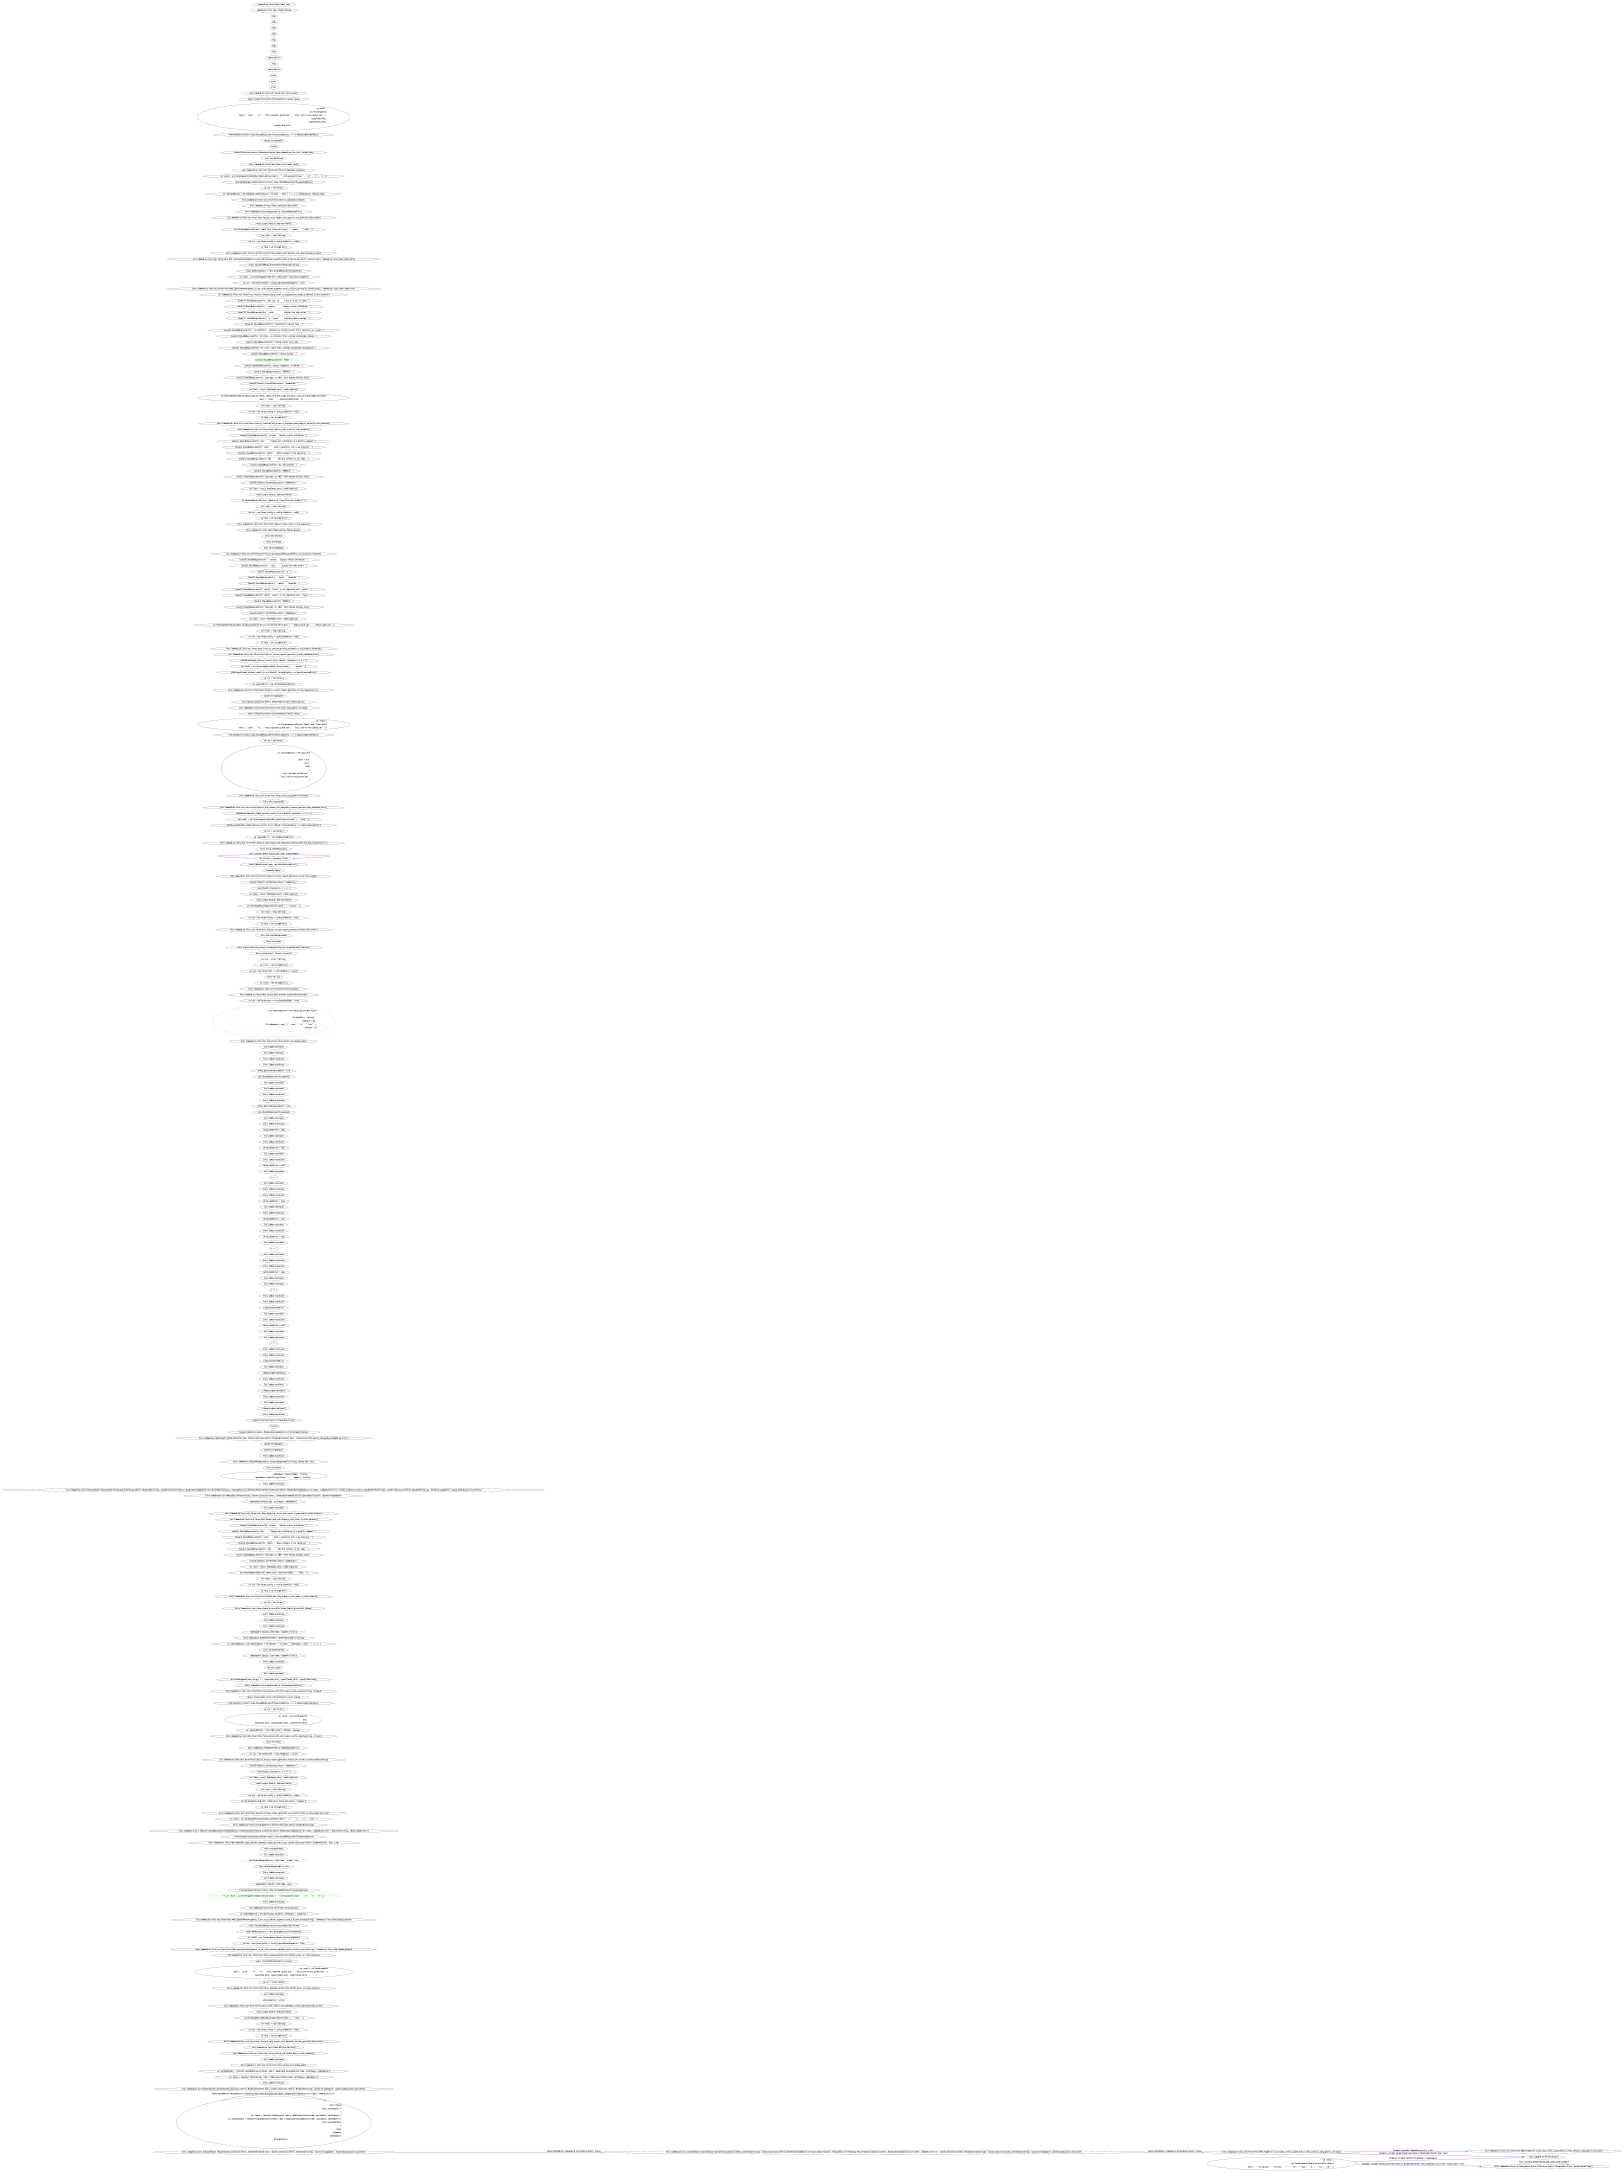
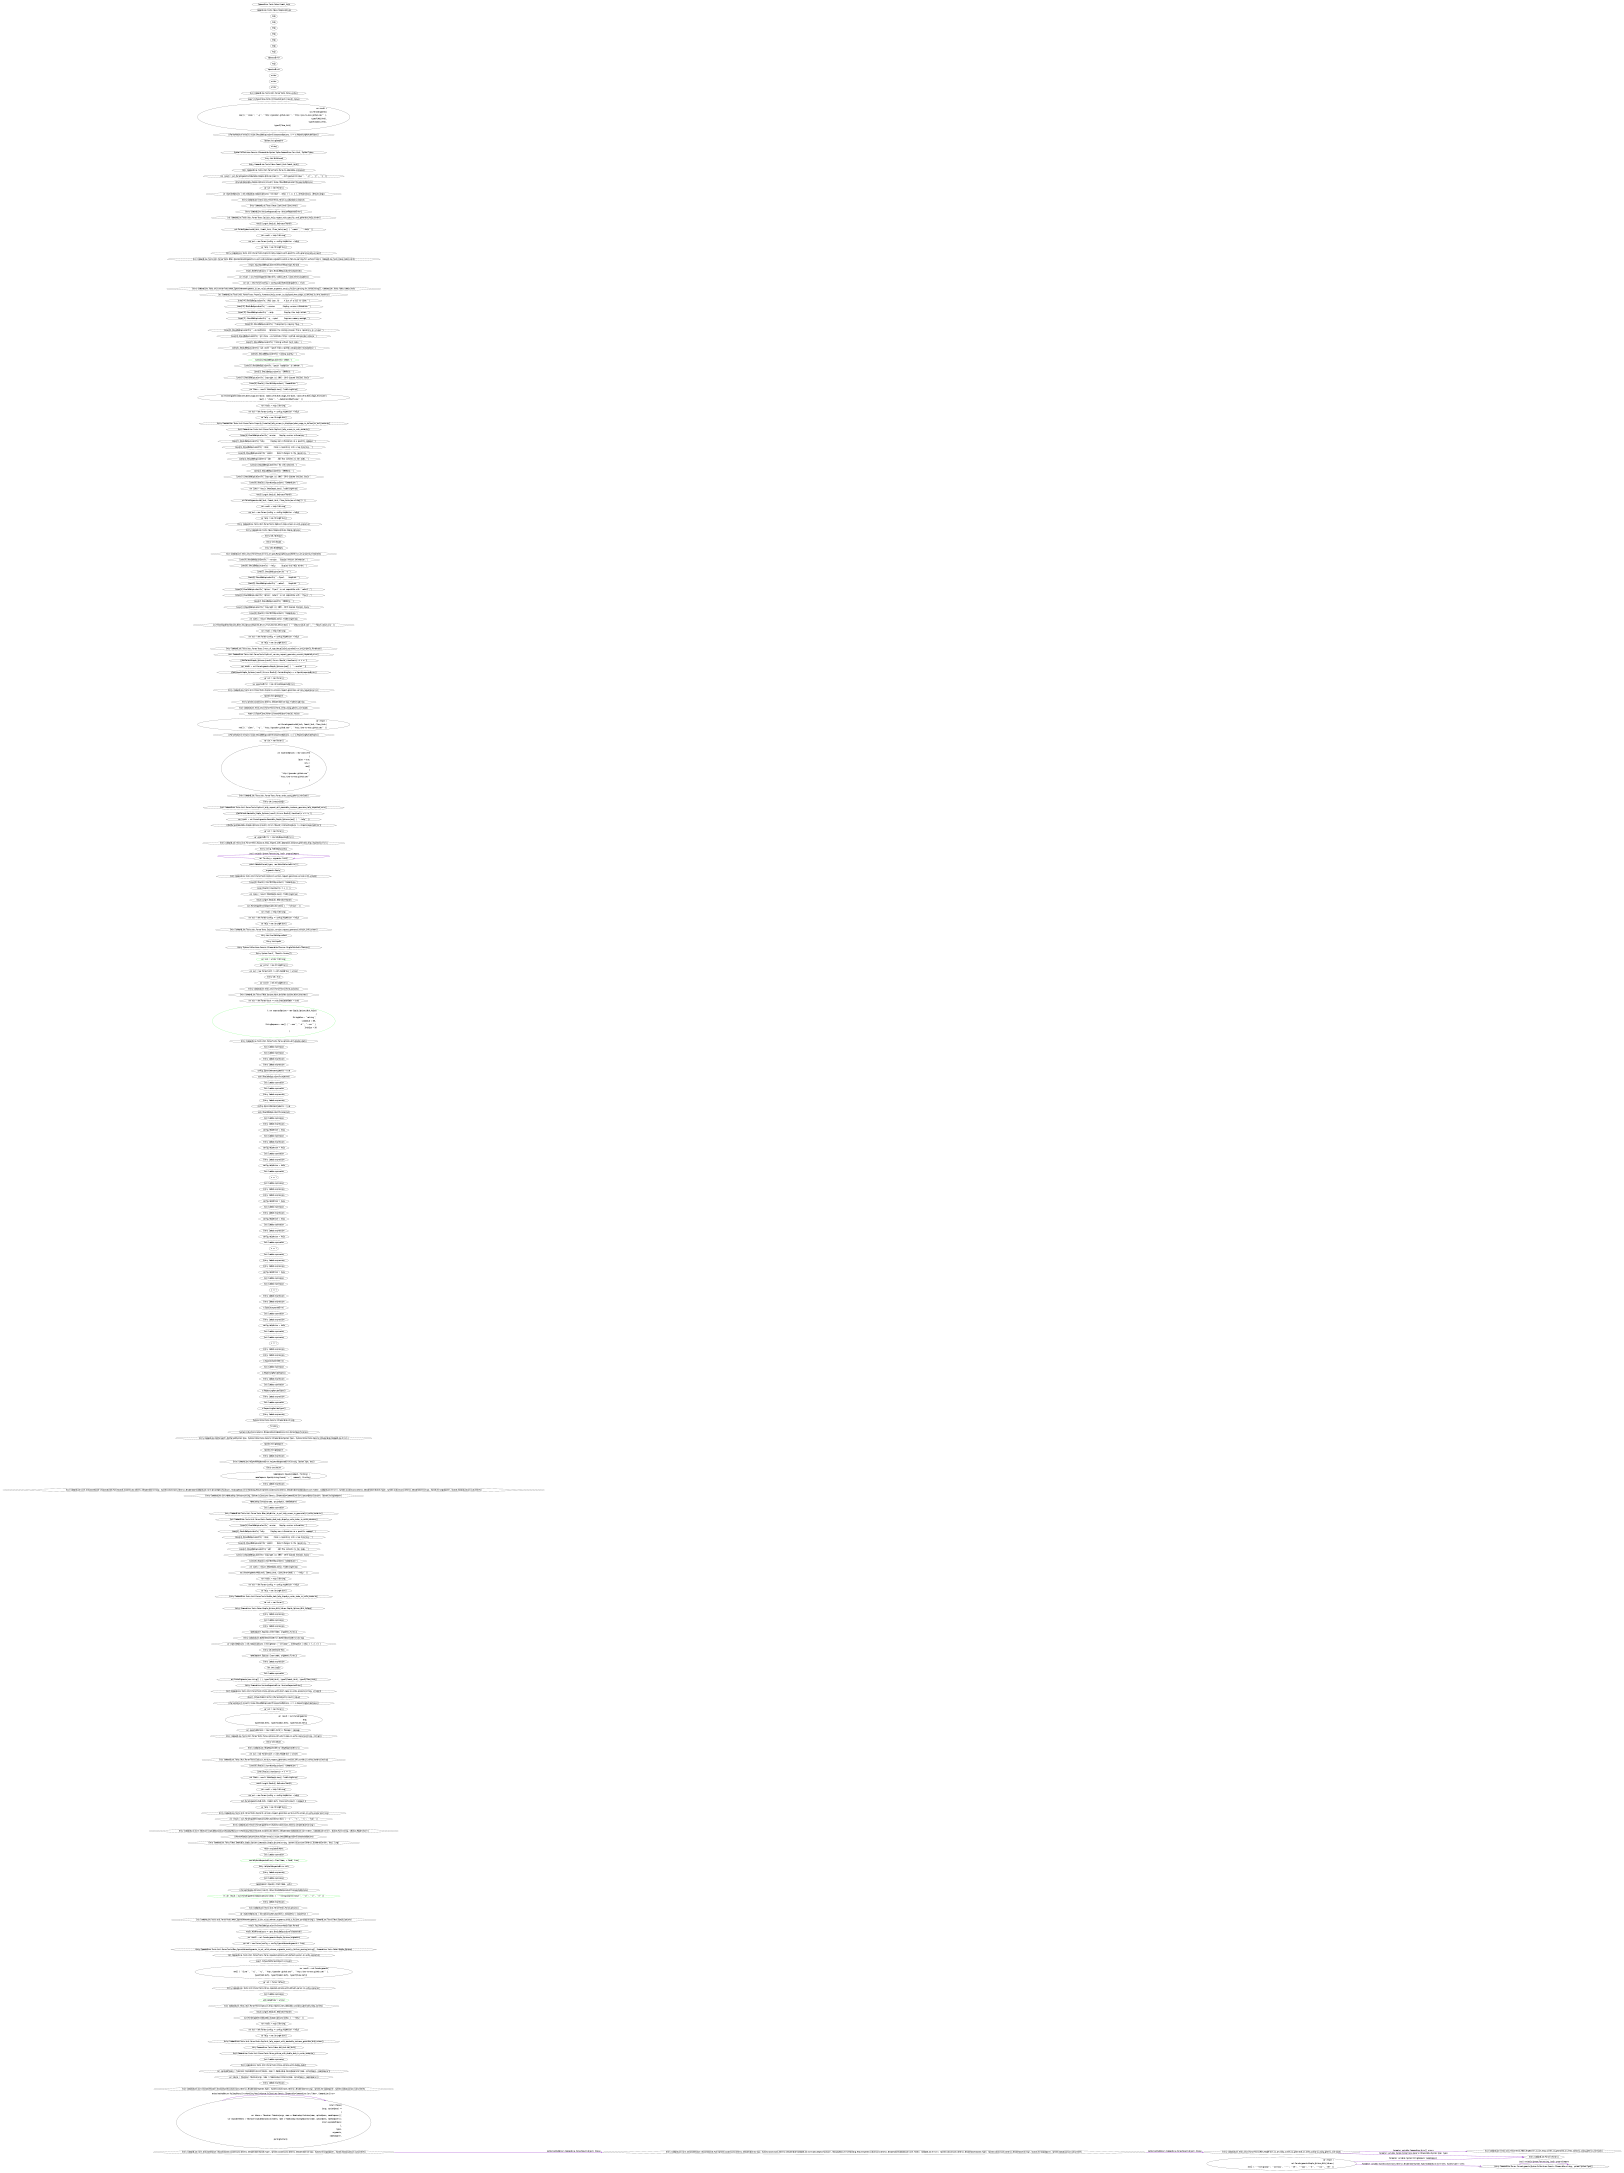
(274, 548) -> (274, 548)
